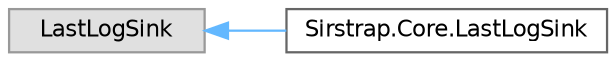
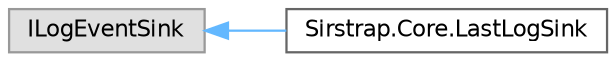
(107, 31) -> (107, 31)
